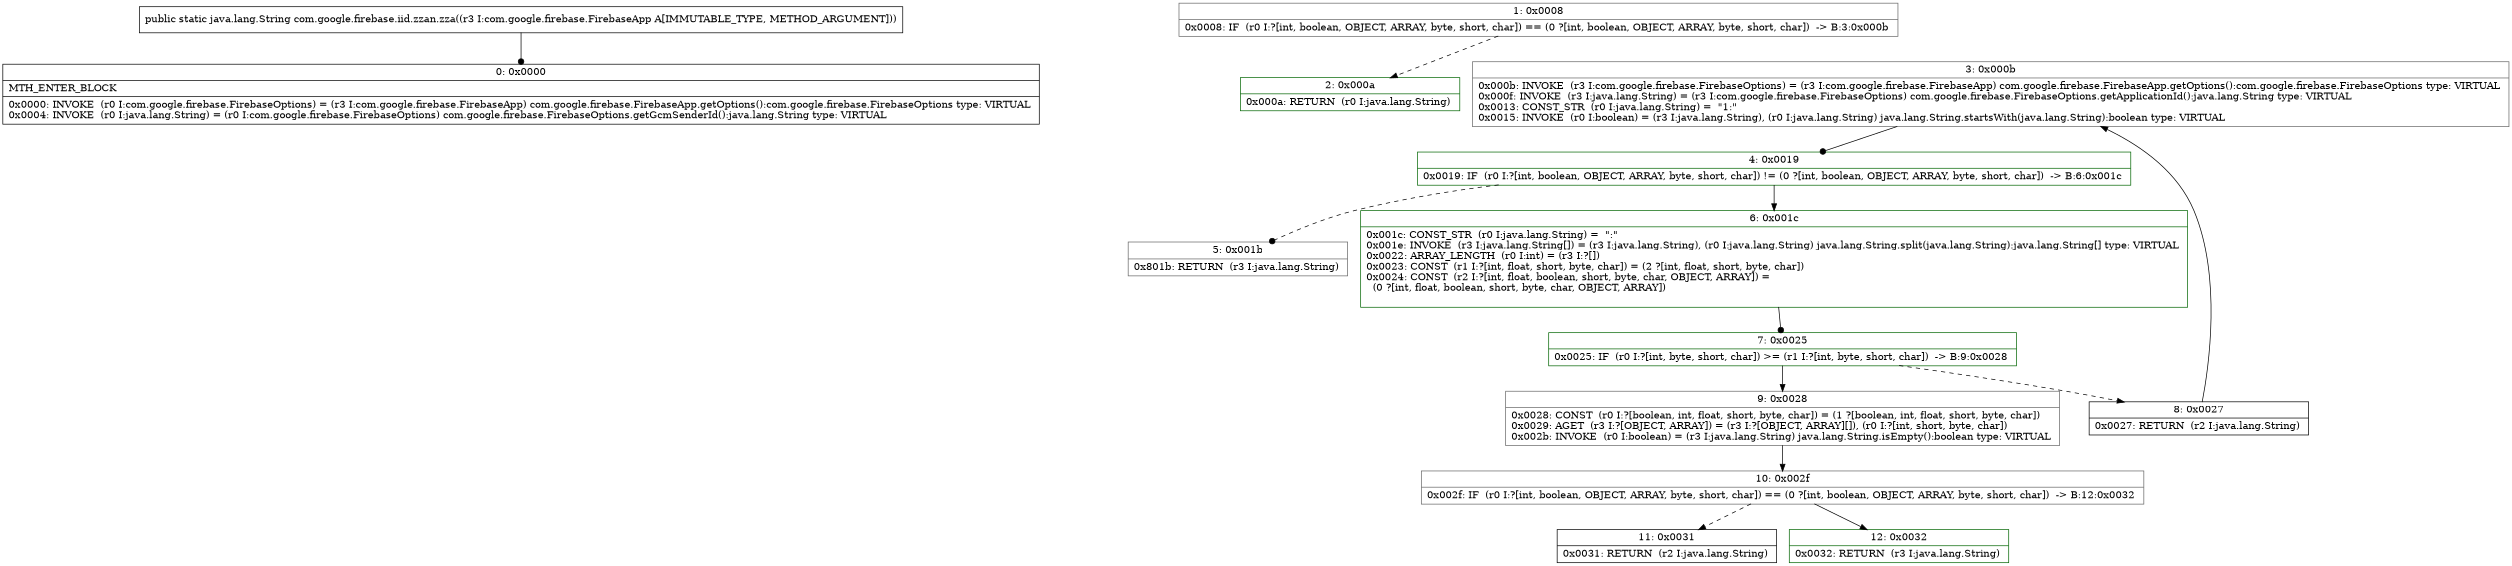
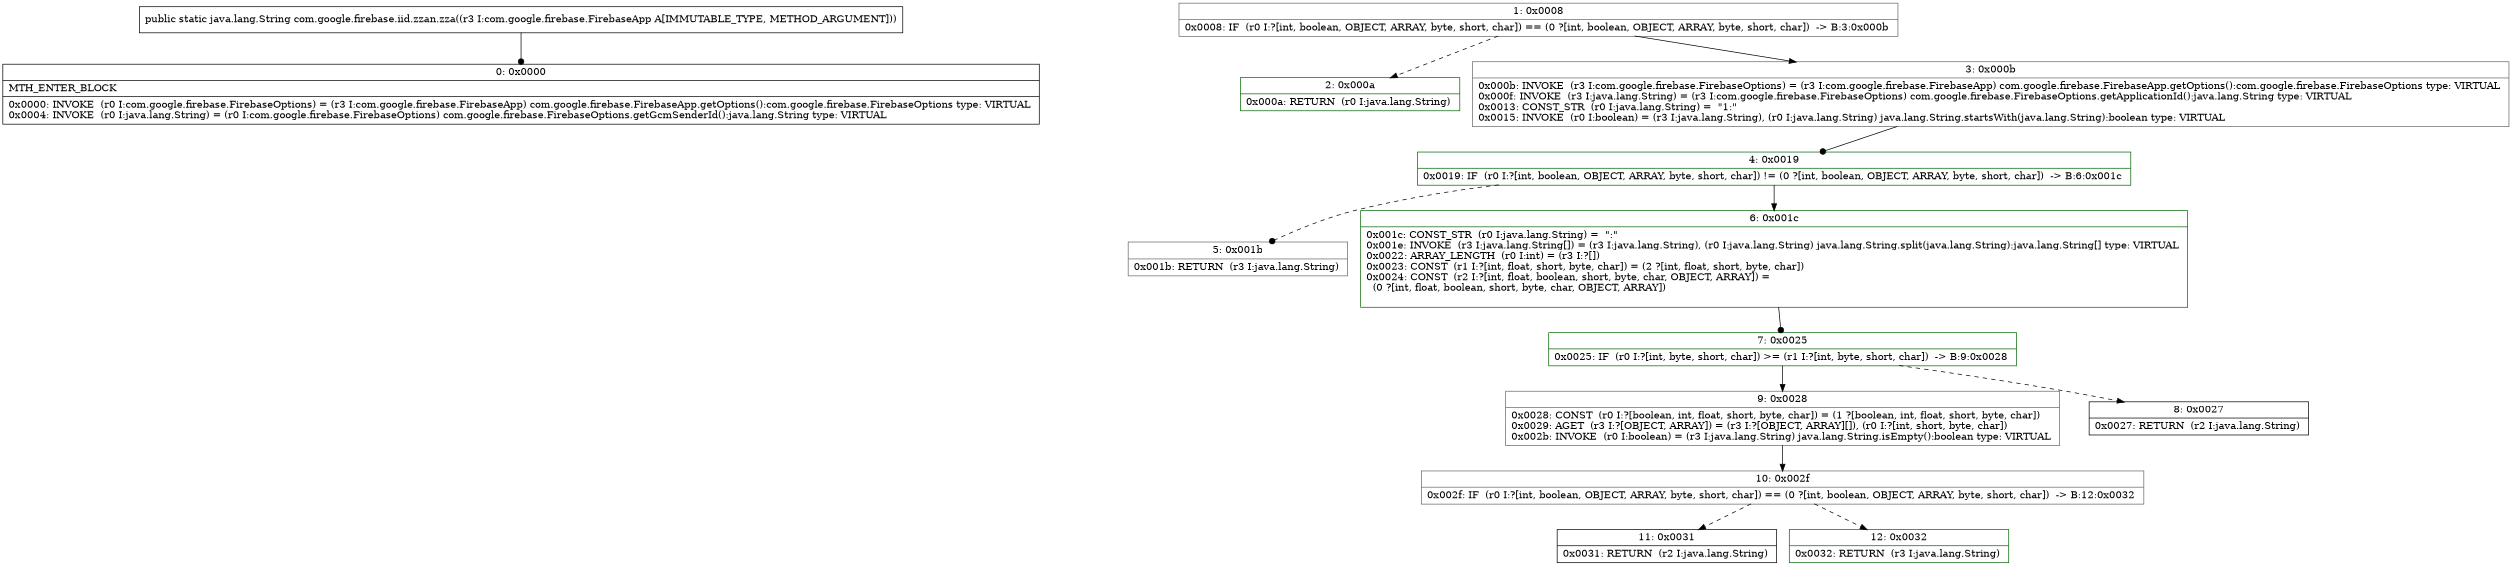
(2204, 245) -> (1712, 48)
(1238, 267) -> (1238, 267)
(1838, 515) -> (1838, 515)
